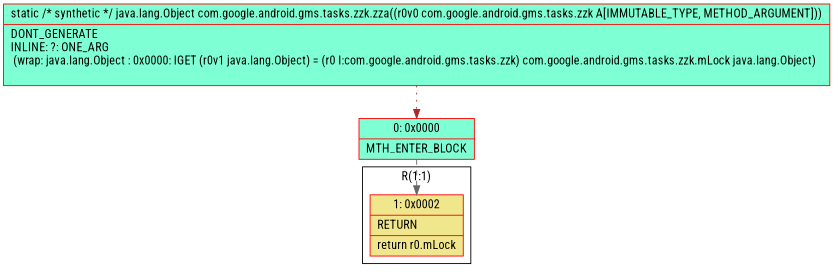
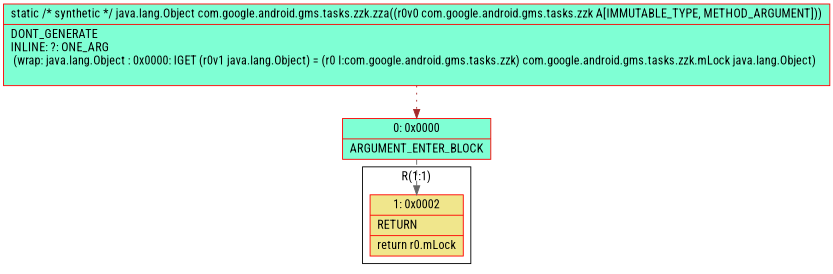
(417, 149) -> (417, 149)
